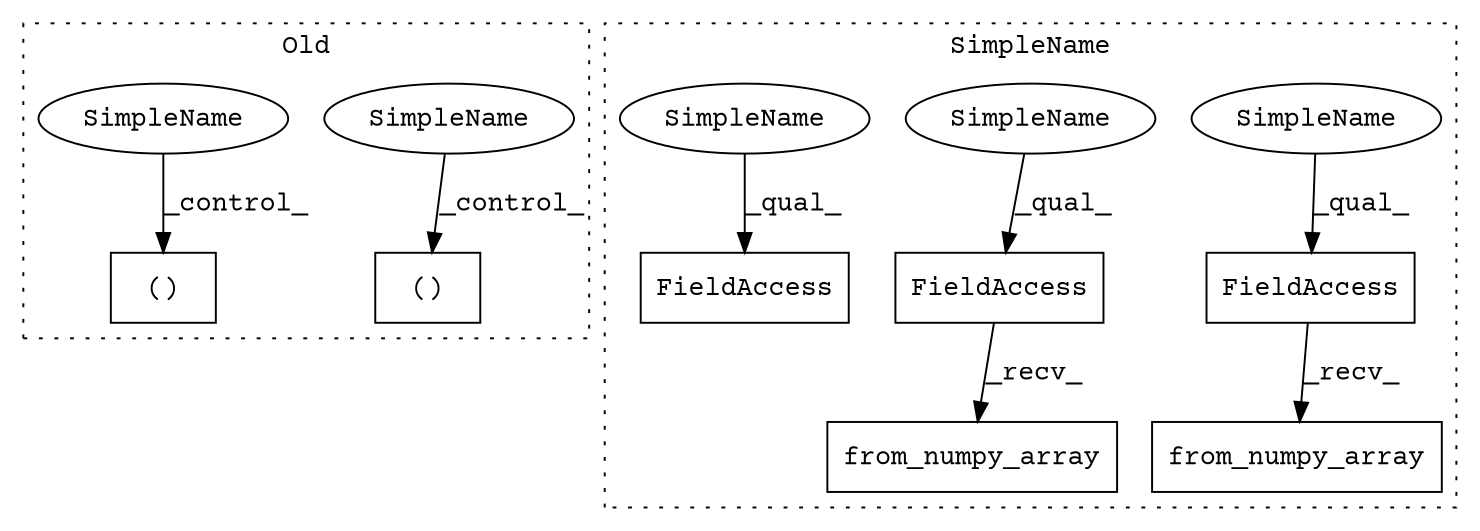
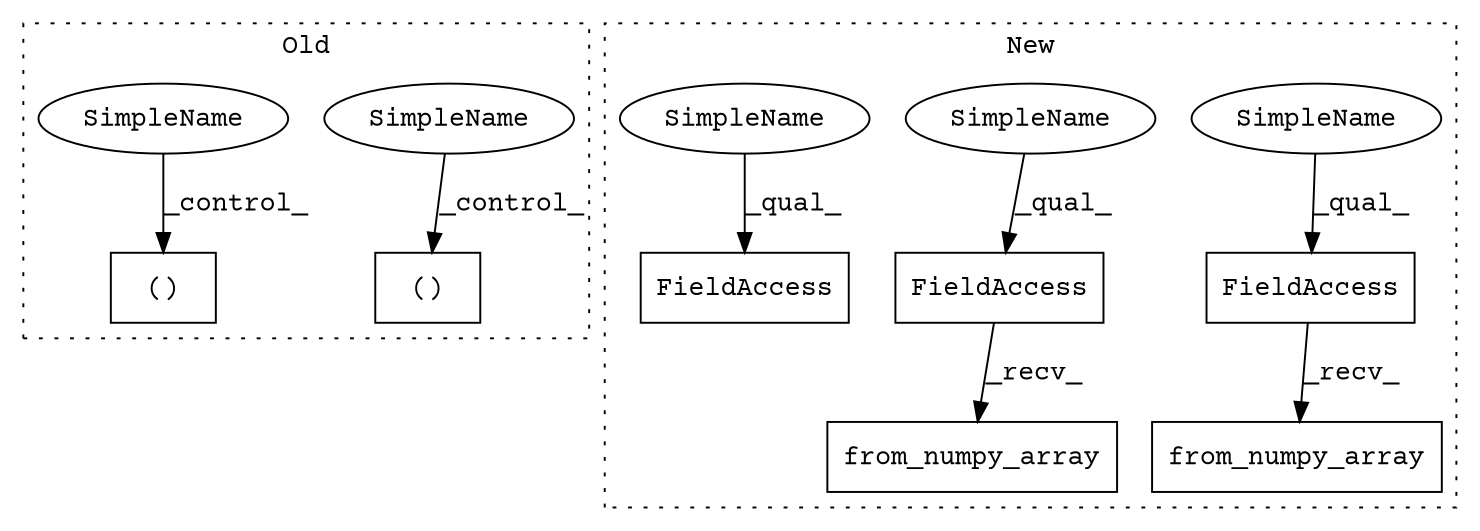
(1031, 46) -> (1031, 46)
